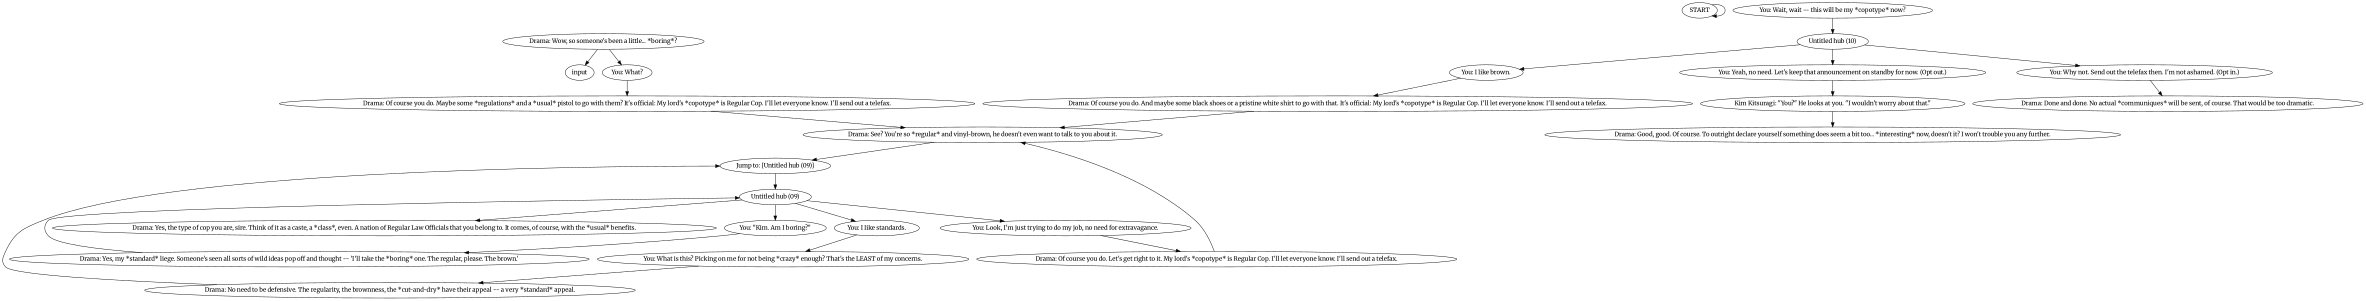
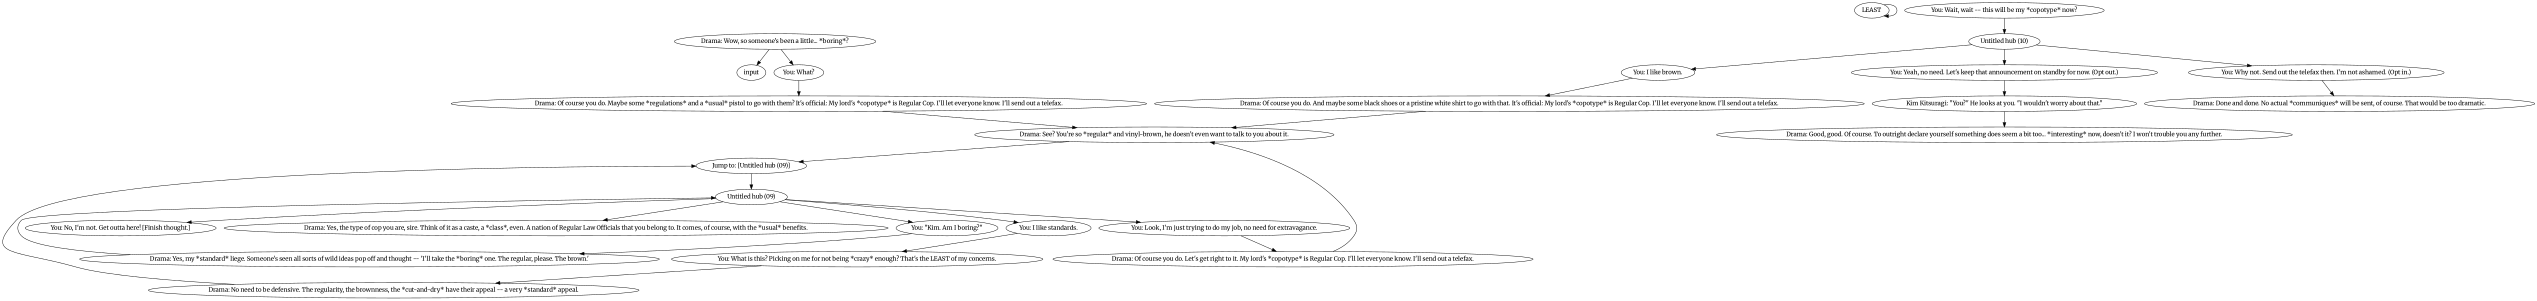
(1700, 10) -> (1872, 10)
none -> (121, 228)
